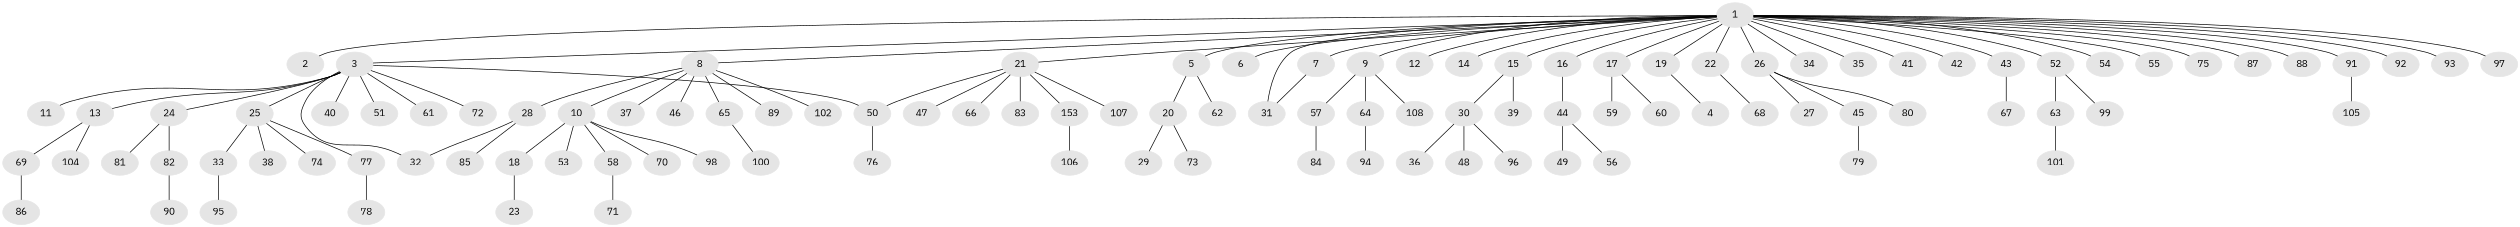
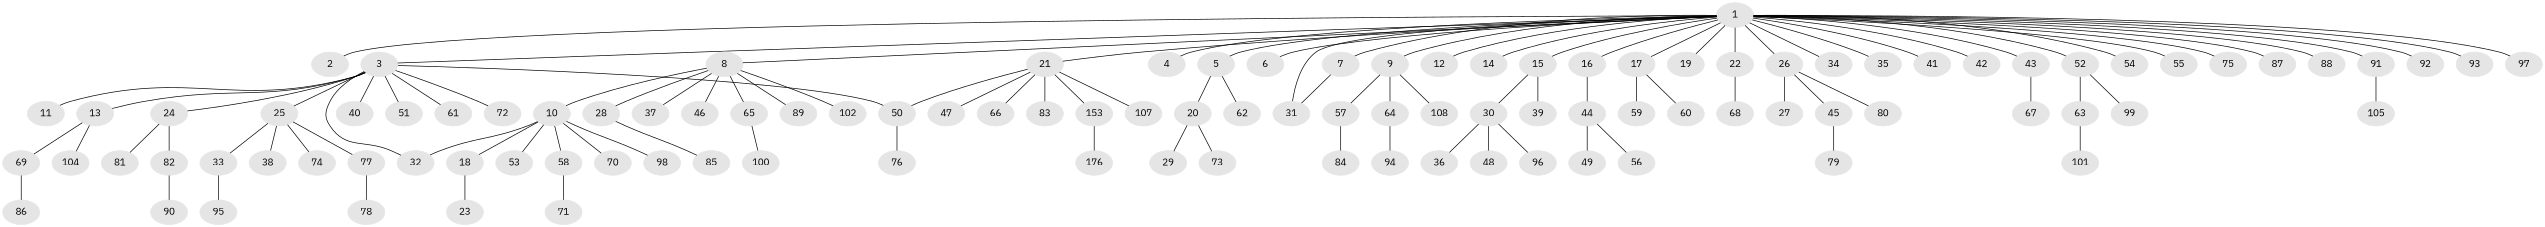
(1686, 89) -> (1447, 25)
(471, 138) -> (484, 138)
(1070, 163) -> (1094, 163)
